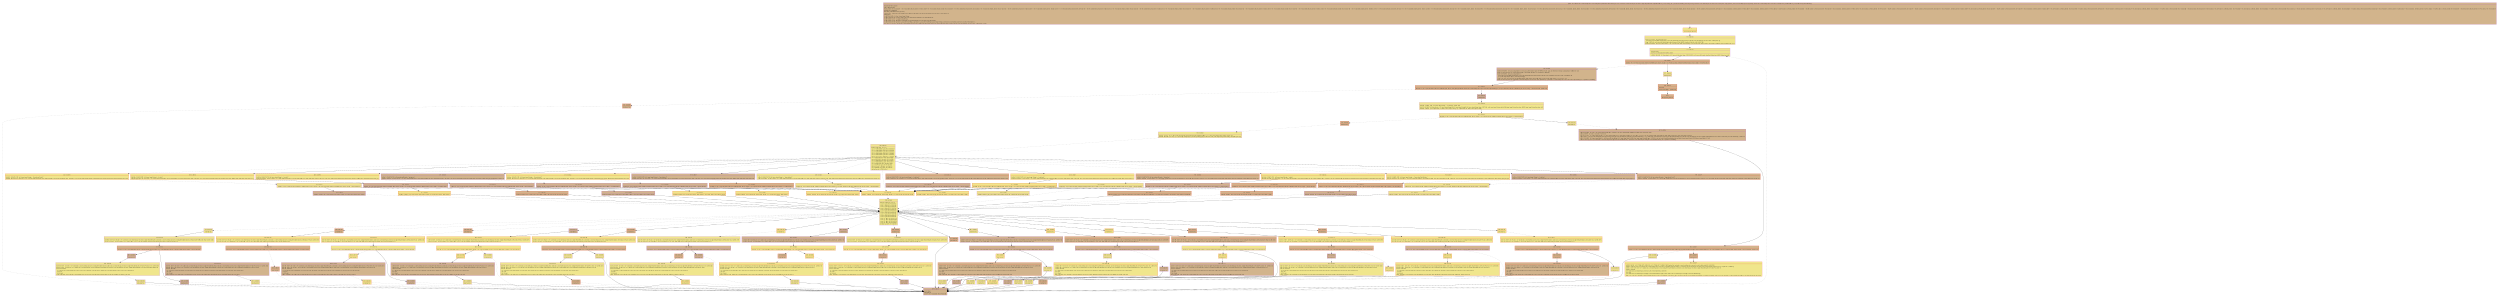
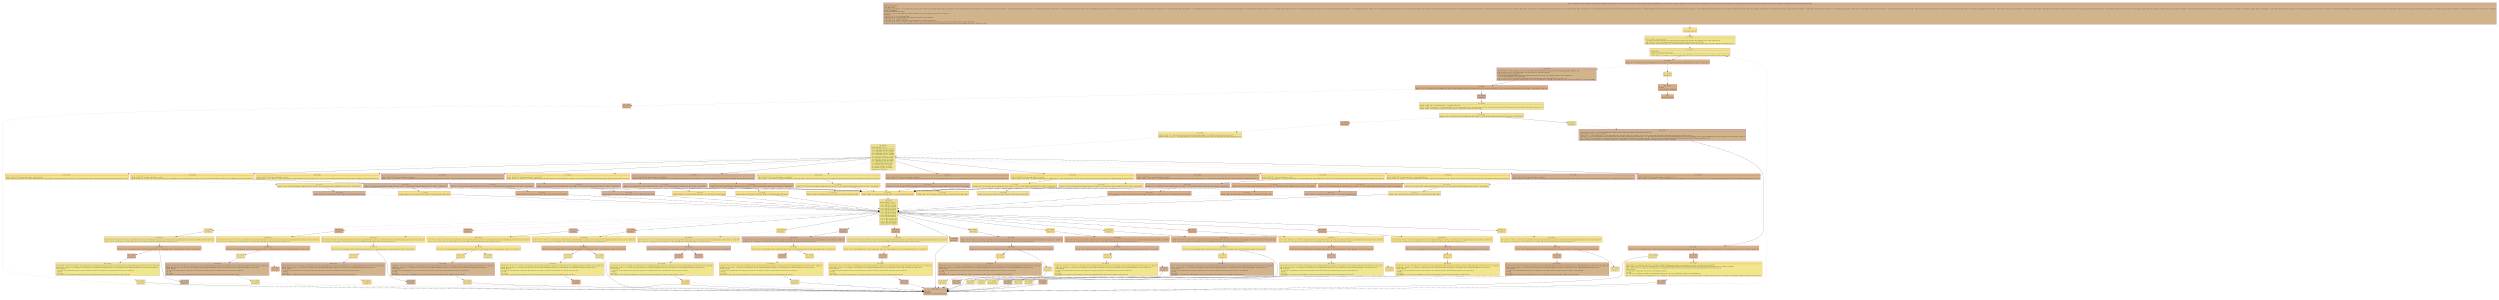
none -> (241, 256)
